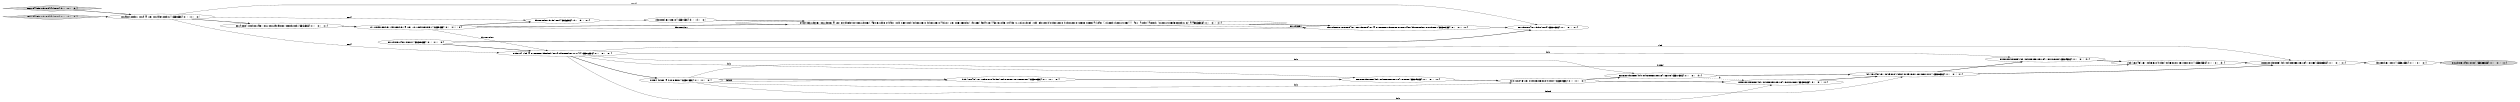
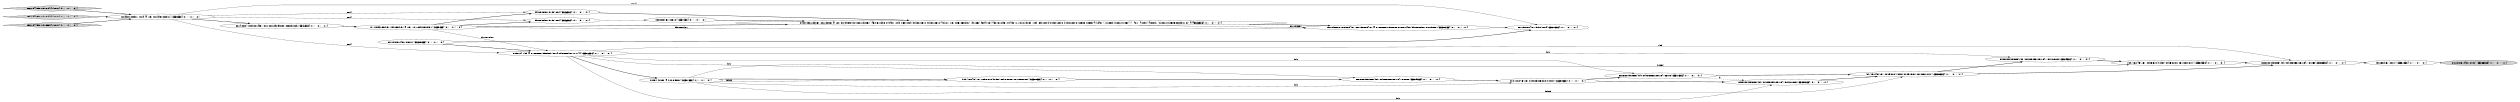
none -> (563, 12)
none -> (52, 25)
